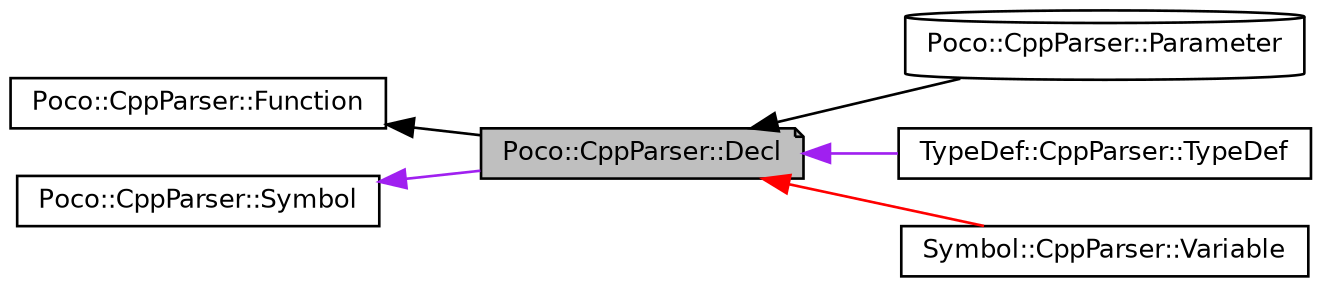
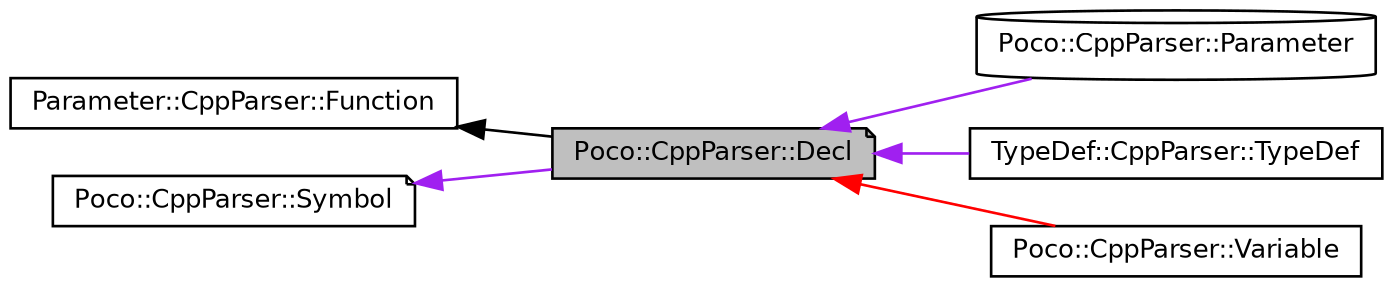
(869, 100) -> (940, 100)
(198, 103) -> (234, 103)
(198, 201) -> (234, 201)
(1105, 251) -> (1176, 251)
